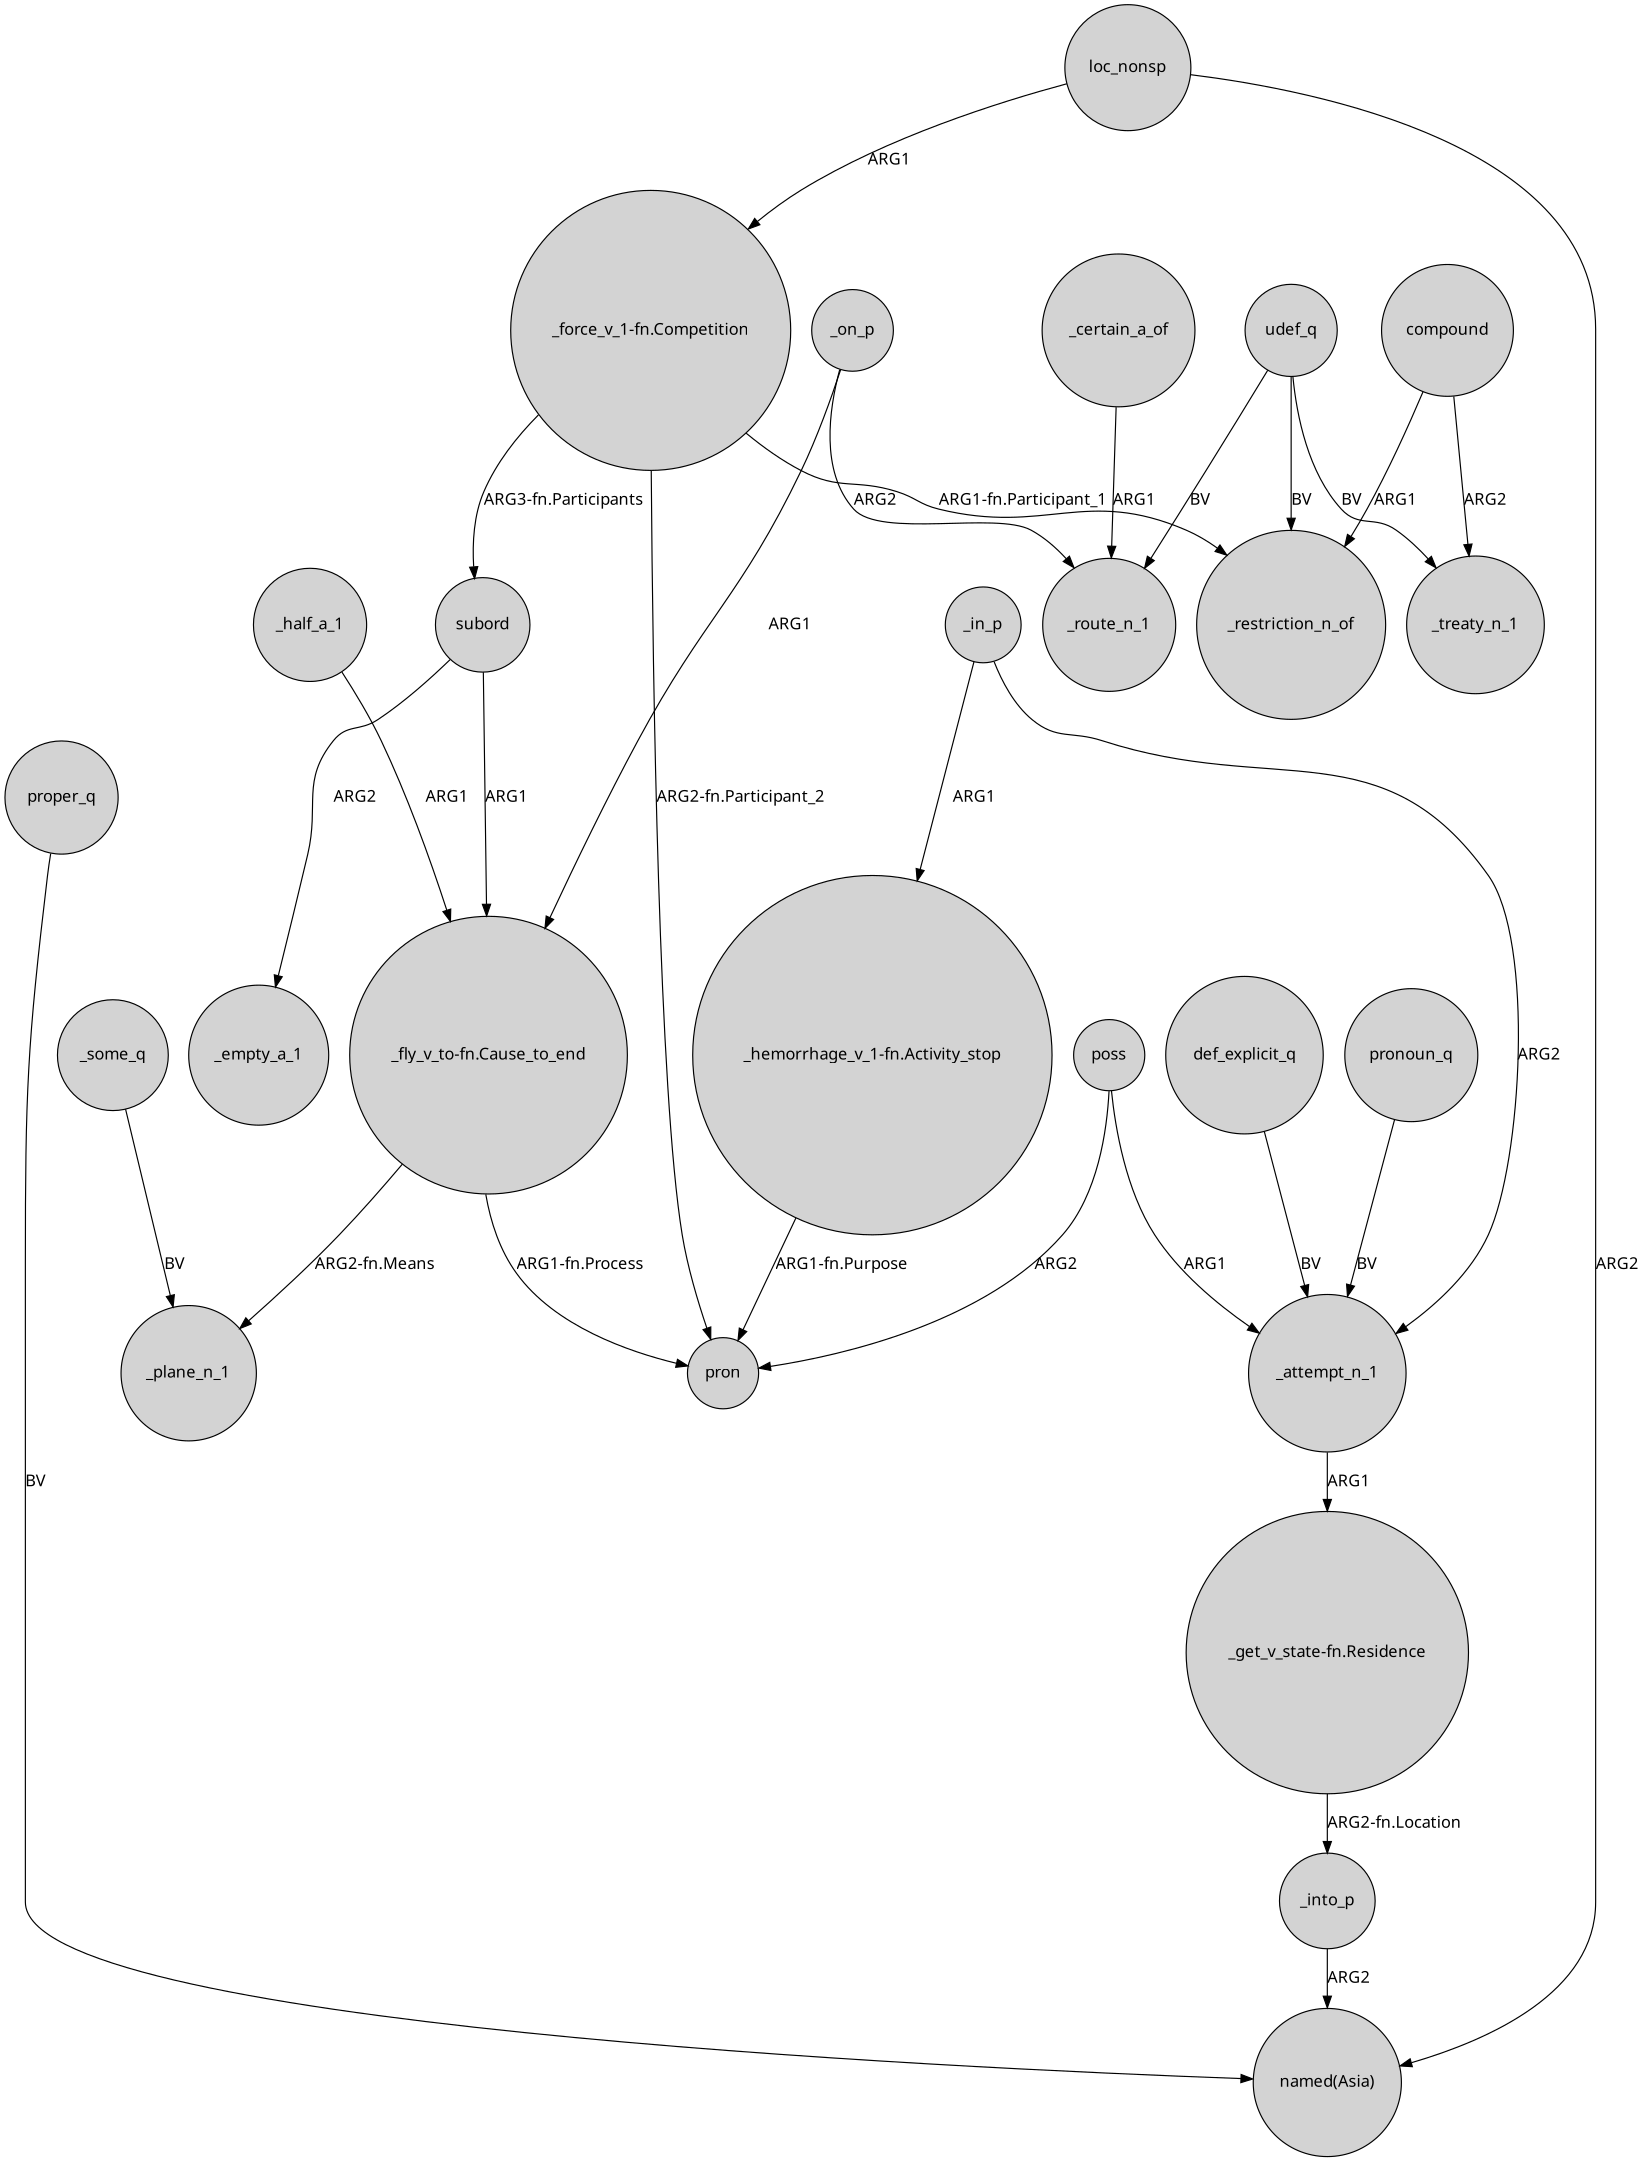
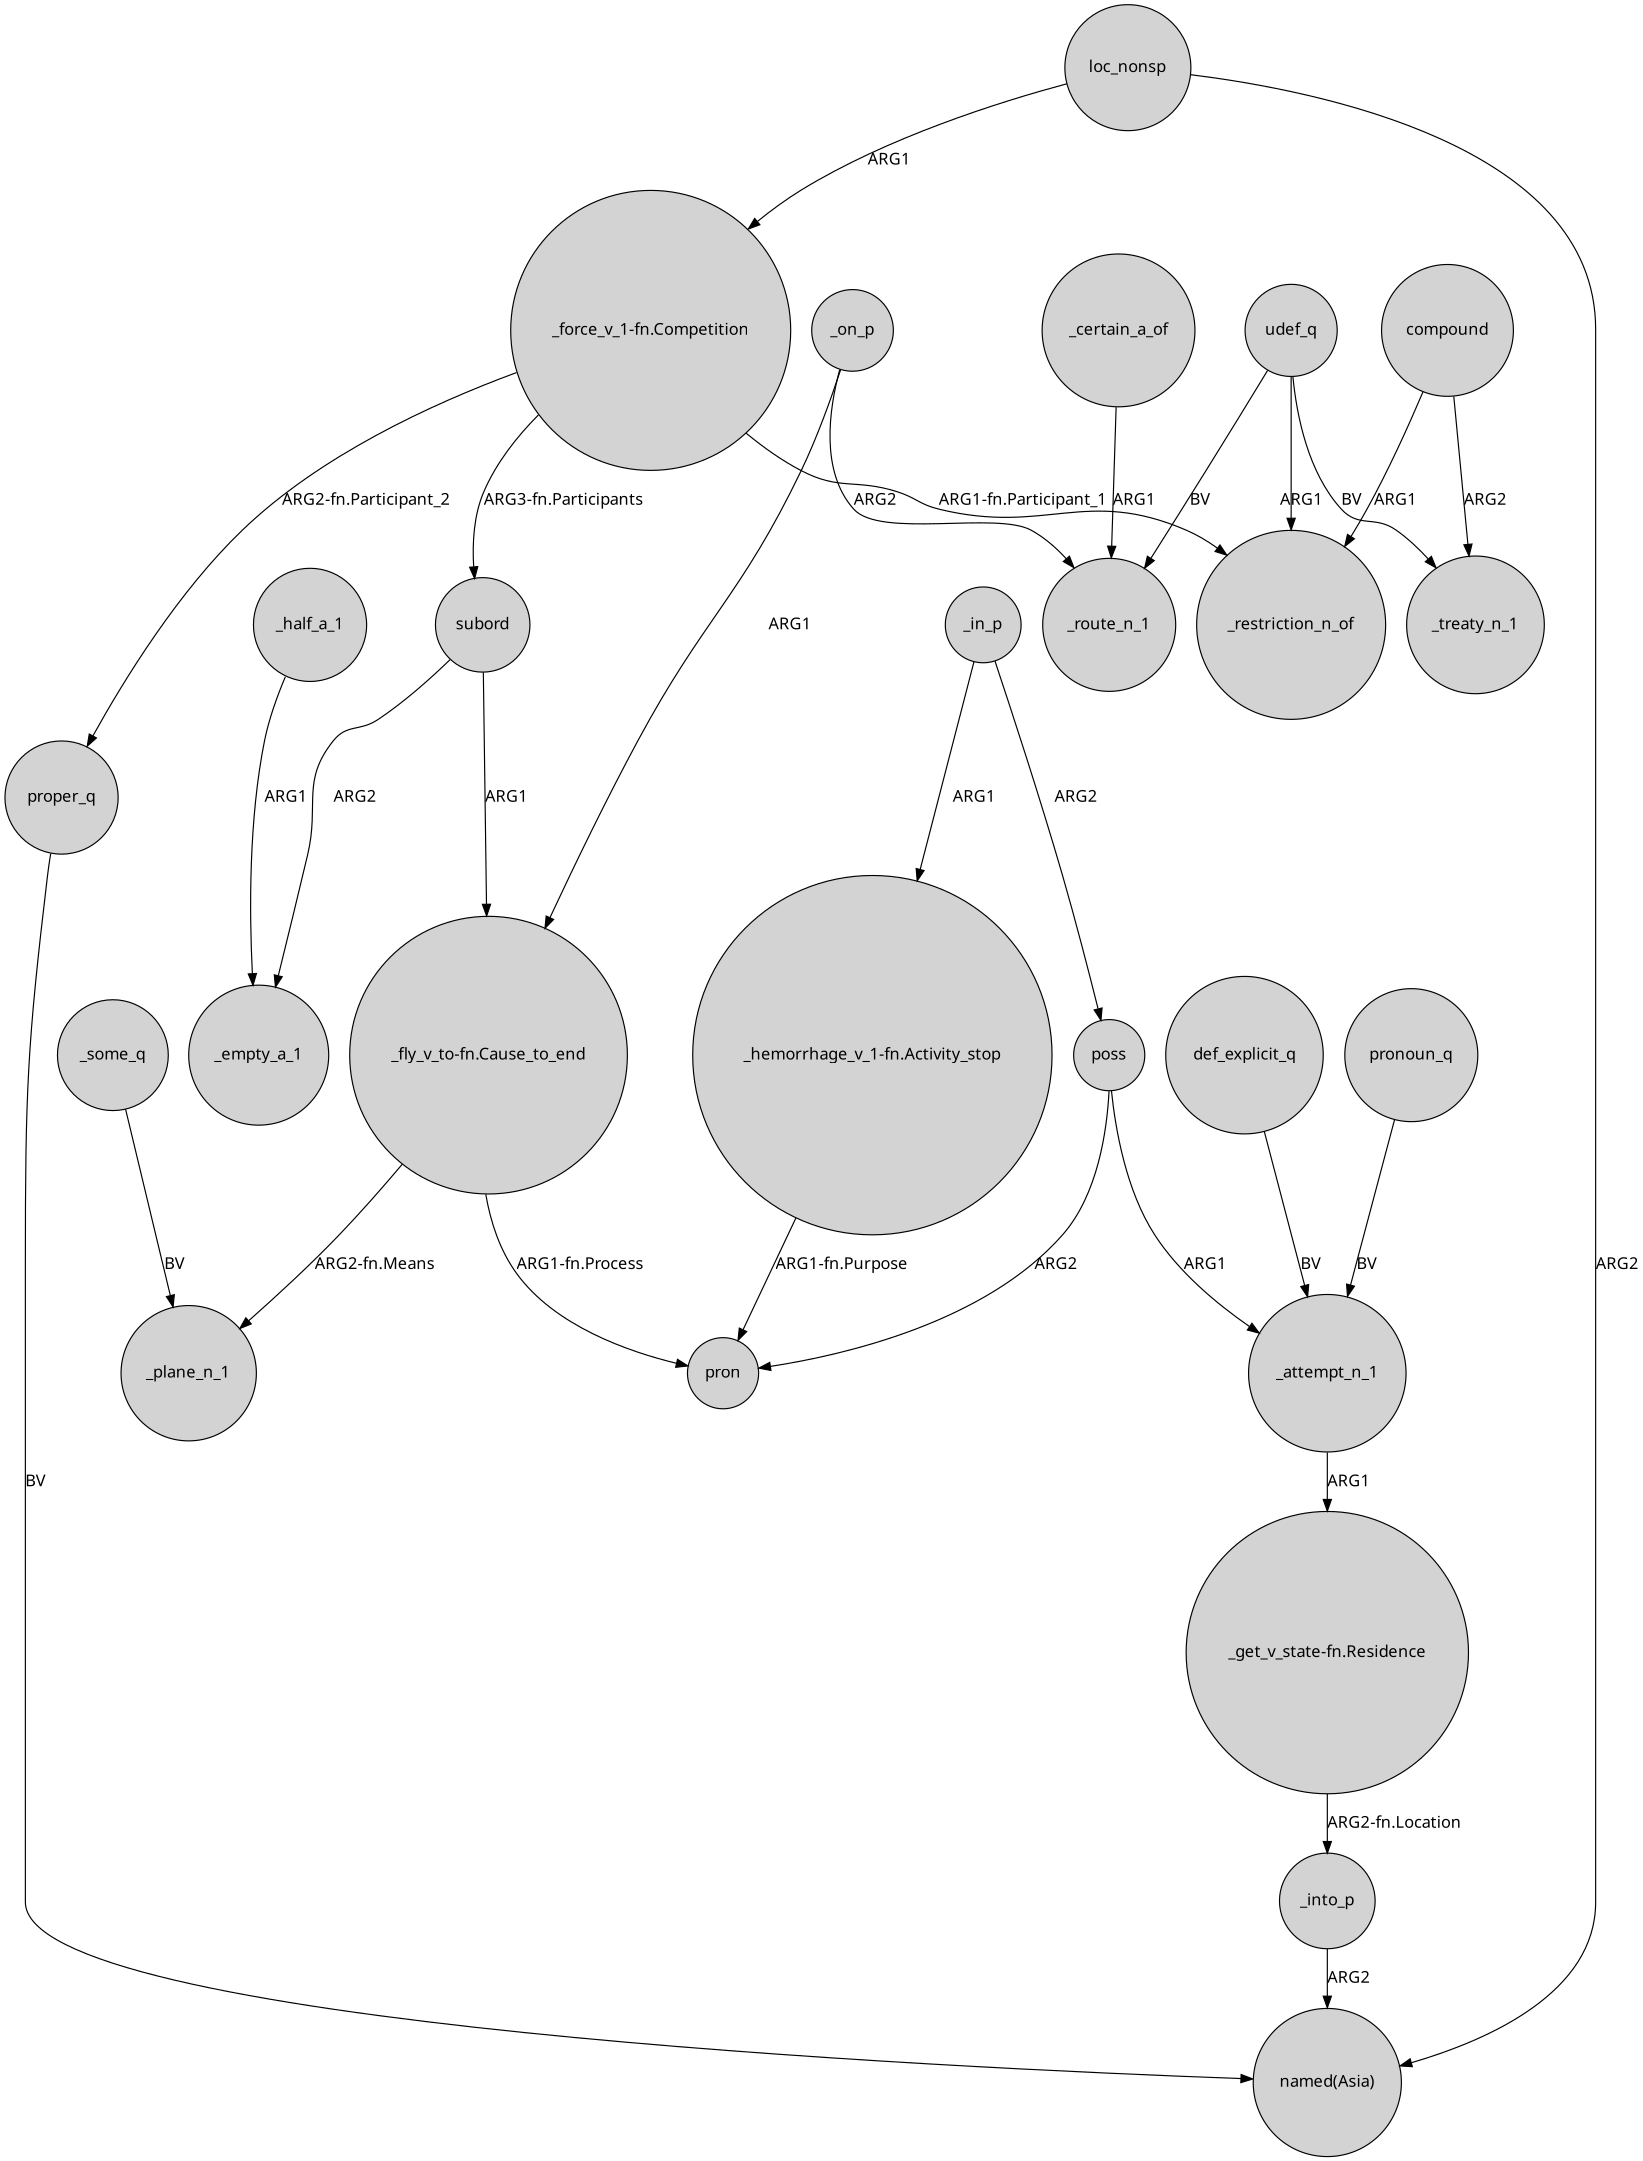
(1302, 500) -> (1302, 500)
(402, 788) -> (254, 823)
(1463, 847) -> (1050, 834)
(659, 902) -> (266, 509)
